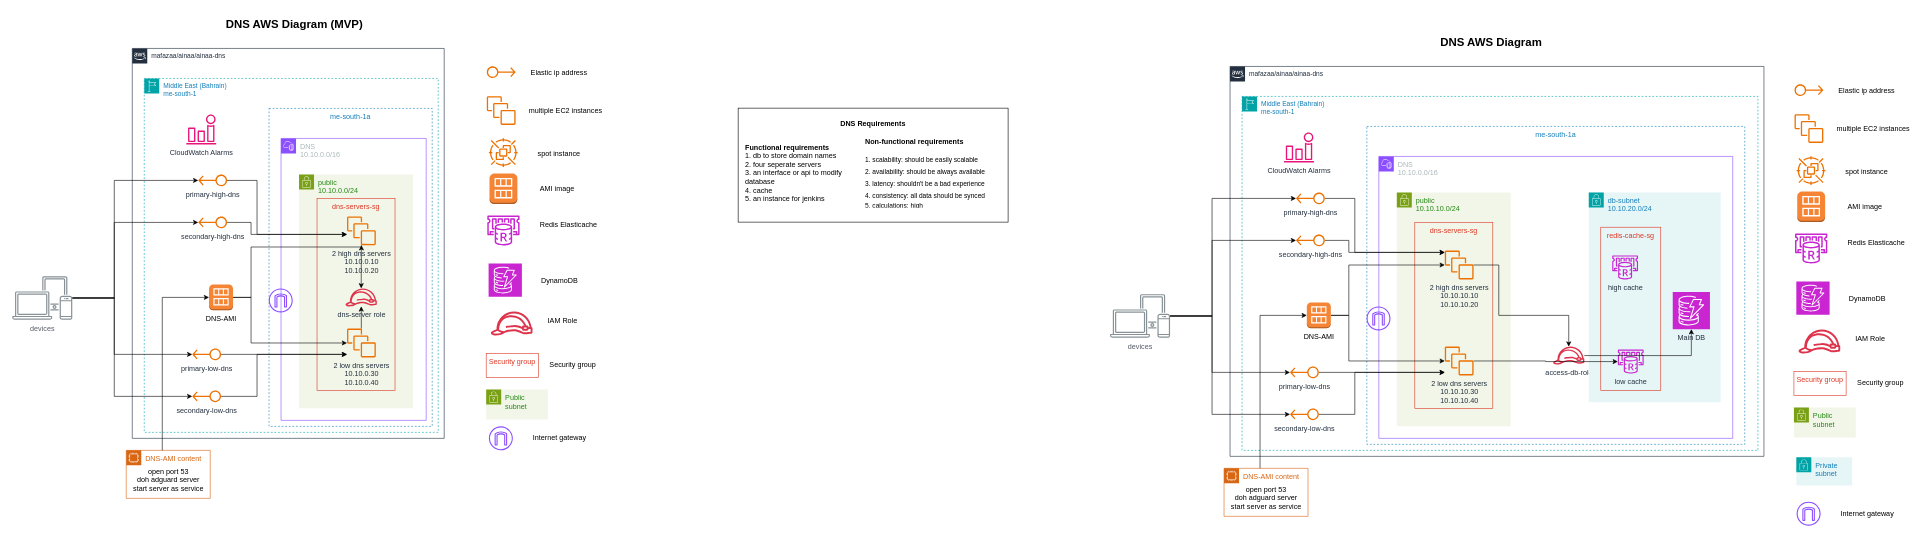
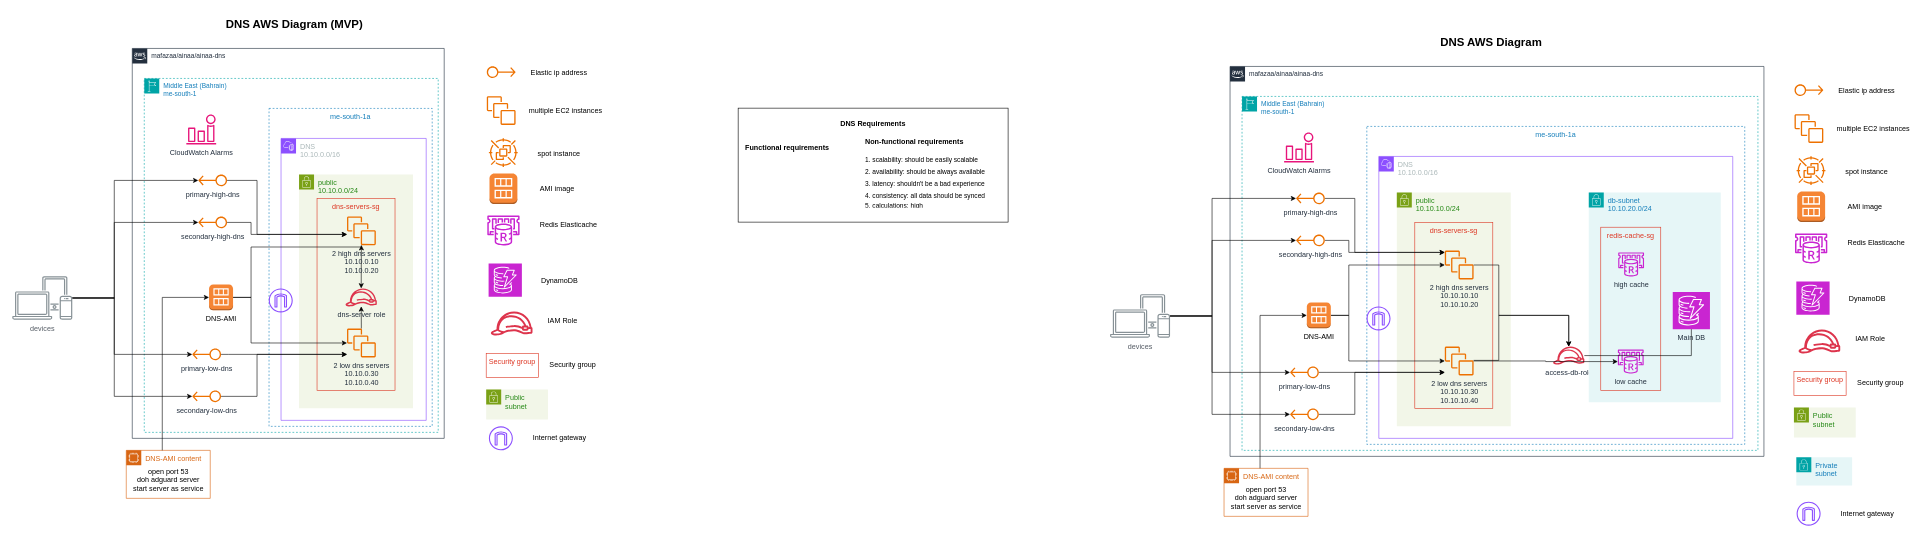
(798, 177) -> none
(1625, 267) -> (1631, 264)
(1692, 334) -> (1692, 332)
none -> (1499, 338)
